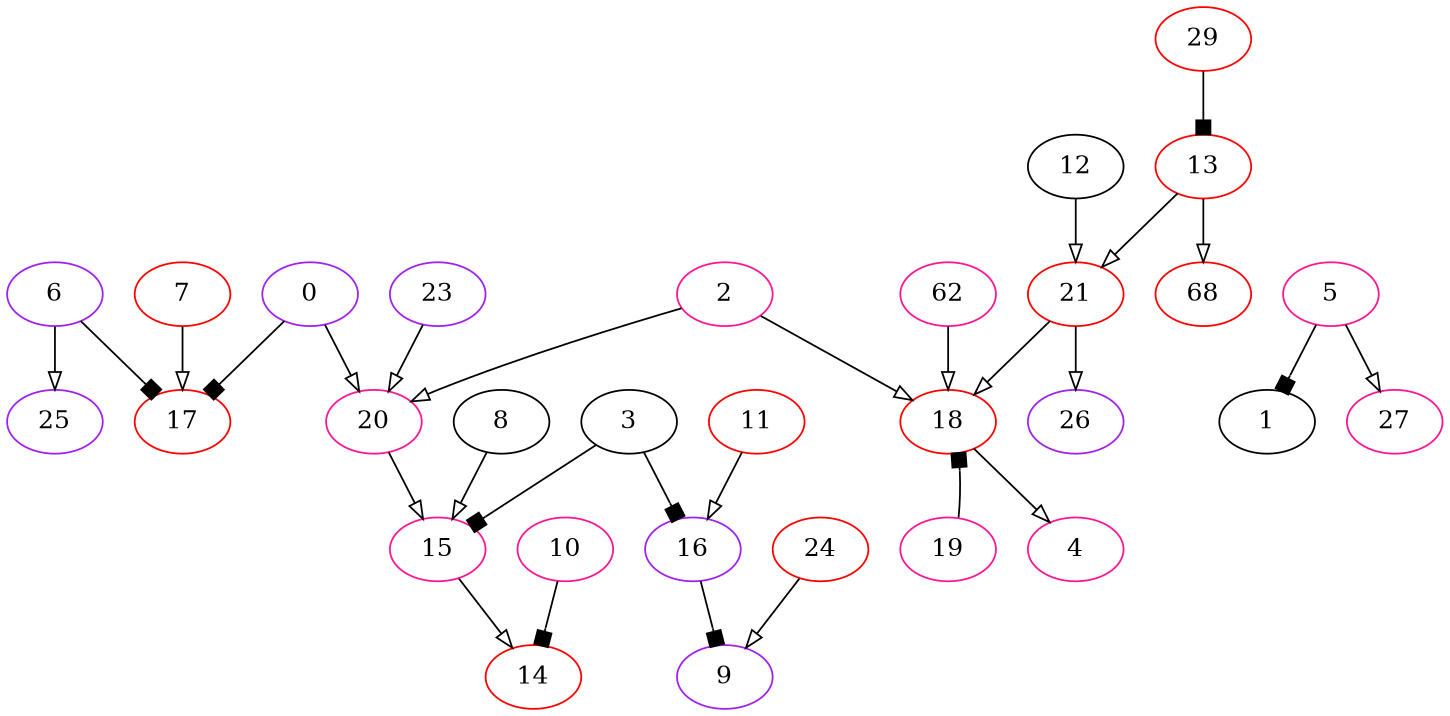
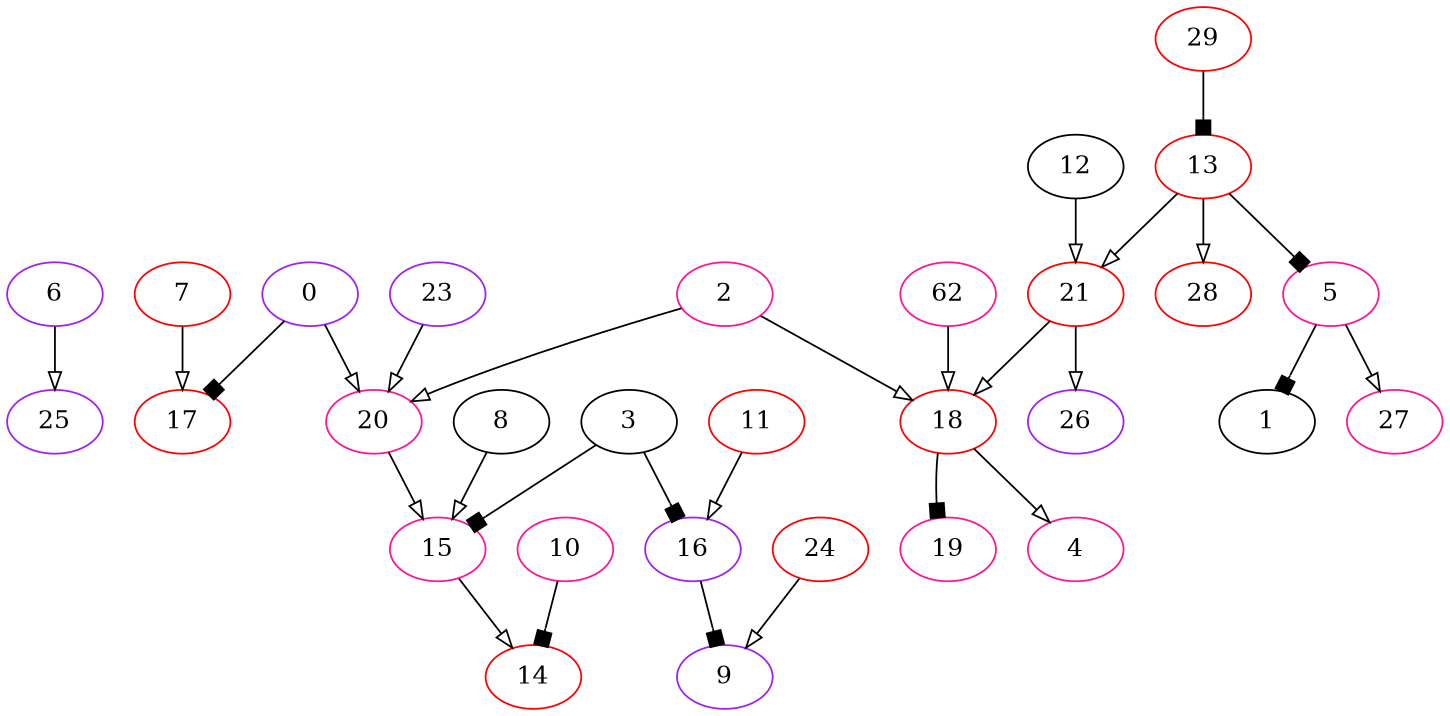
none -> (1261, 224)
(1203, 294) -> (1203, 294)
(112, 352) -> none
(960, 494) -> (936, 476)
